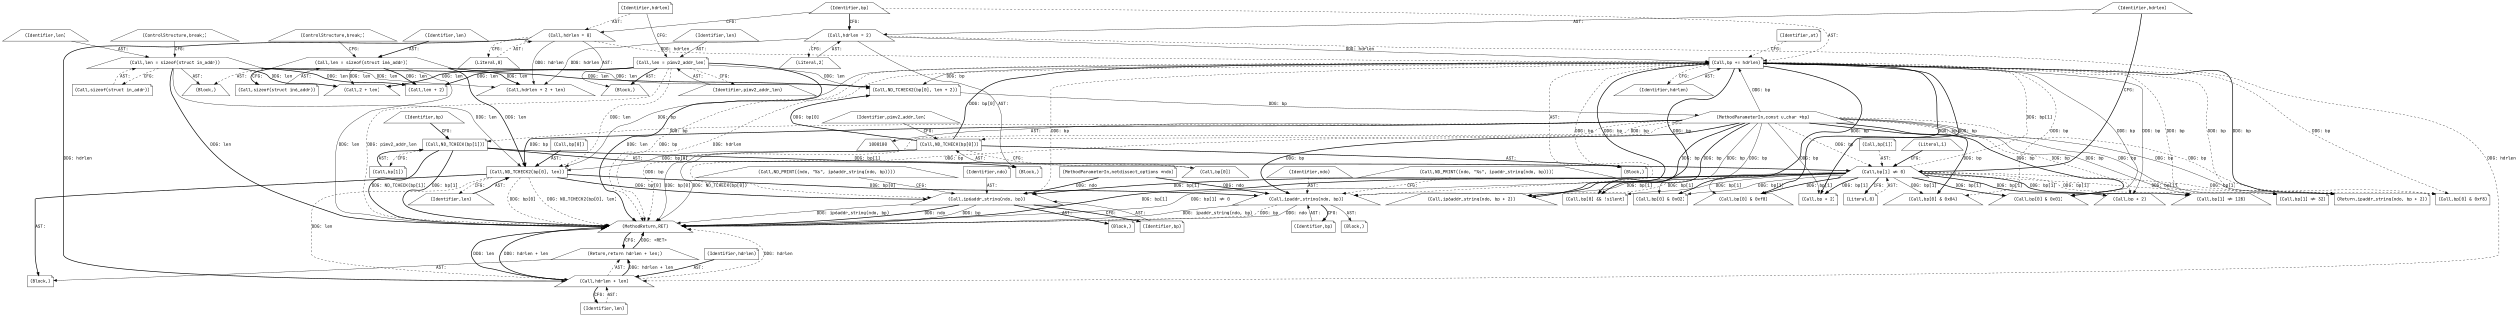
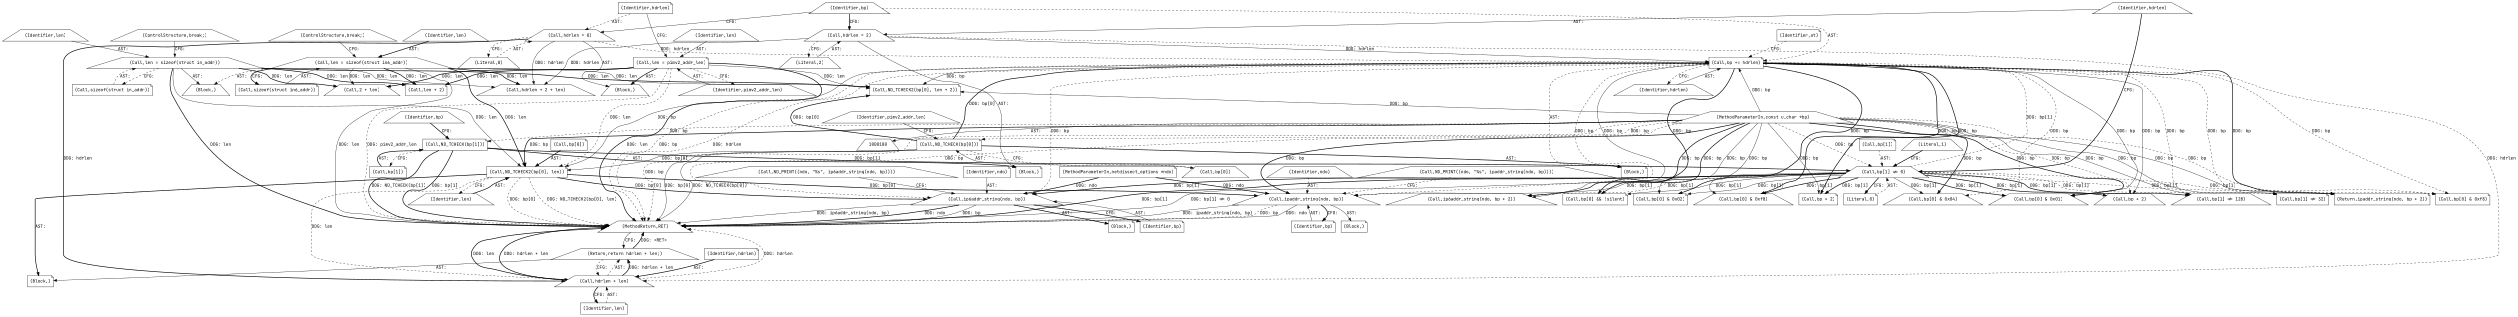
(1328, 108) -> (1331, 103)
(1625, 150) -> (1625, 150)
(625, 238) -> (625, 238)
none -> (597, 265)
